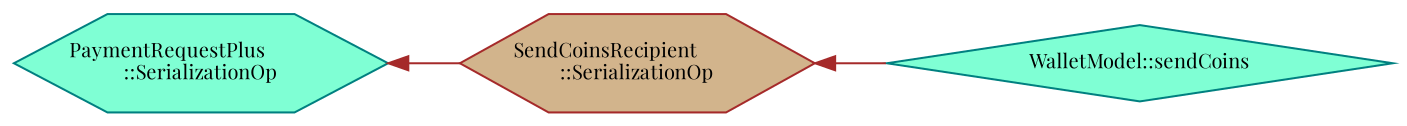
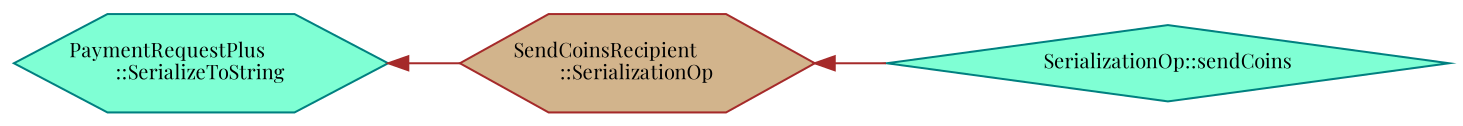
(201, 63) -> (201, 63)
(1140, 63) -> (1168, 63)
